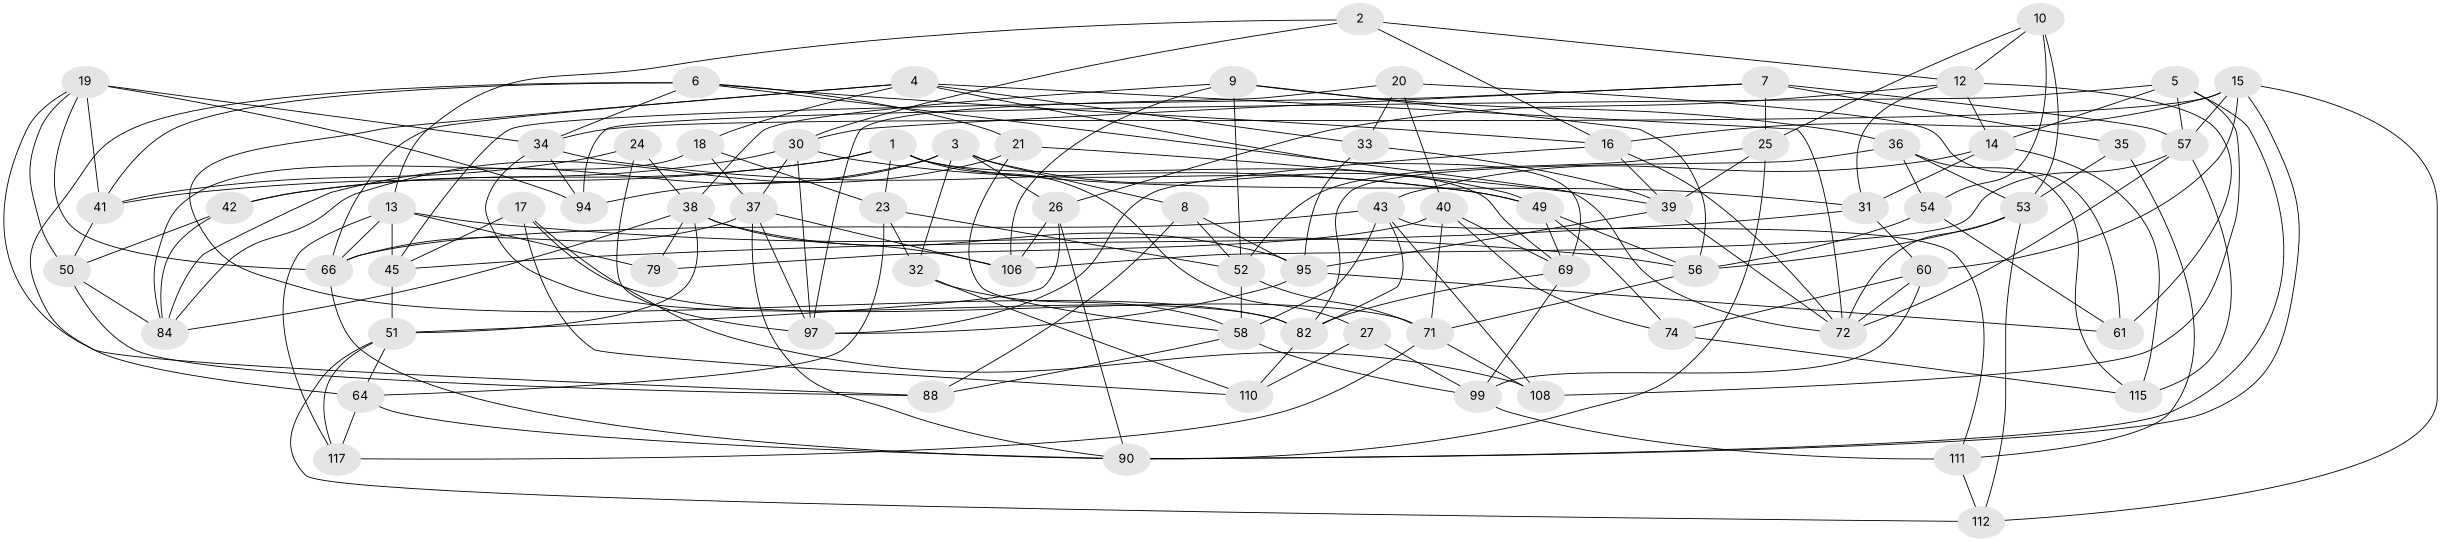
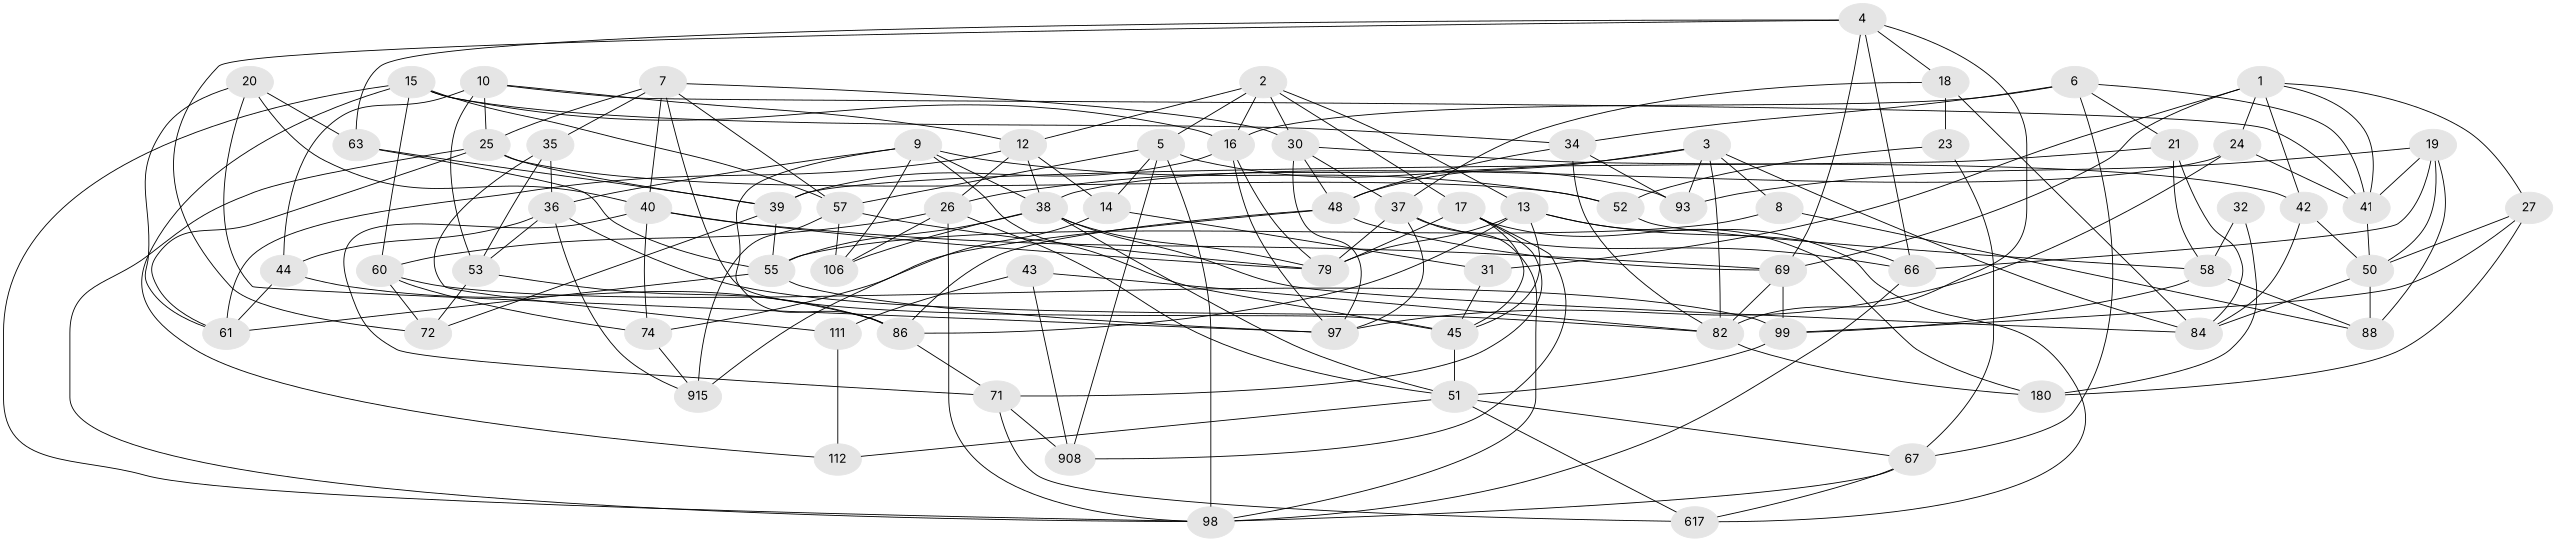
none -> (1442, 104)
(313, 114) -> none
none -> (1212, 114)
(1865, 130) -> (1034, 177)
none -> (656, 140)
(1207, 145) -> none
none -> (1362, 145)
(1365, 145) -> (356, 145)
(1698, 169) -> none
(888, 176) -> (2249, 113)
none -> (551, 177)
(584, 208) -> (1683, 208)
(936, 208) -> (1719, 255)
(1540, 208) -> (1336, 208)
(1928, 208) -> (284, 271)
(1730, 215) -> (1265, 209)
none -> (264, 220)
(877, 227) -> none
(1206, 231) -> none
(897, 235) -> none
(867, 236) -> (1362, 239)
(1895, 239) -> (663, 238)
none -> (2450, 239)
none -> (1394, 240)
(2021, 251) -> (1137, 252)
(1304, 271) -> (771, 271)
(1696, 271) -> (901, 334)
(1325, 293) -> none
none -> (1246, 297)
(1336, 302) -> none
(2006, 366) -> none
(361, 397) -> (1912, 460)
(1249, 397) -> (2042, 397)
(1541, 397) -> (1070, 460)
(2138, 397) -> (698, 397)
(1680, 444) -> (1623, 378)
(337, 460) -> (1695, 522)
(1127, 460) -> (1211, 522)
